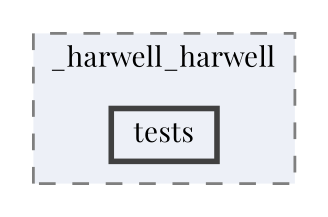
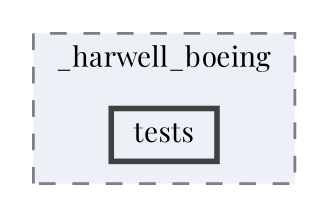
(164, 60) -> (164, 60)
